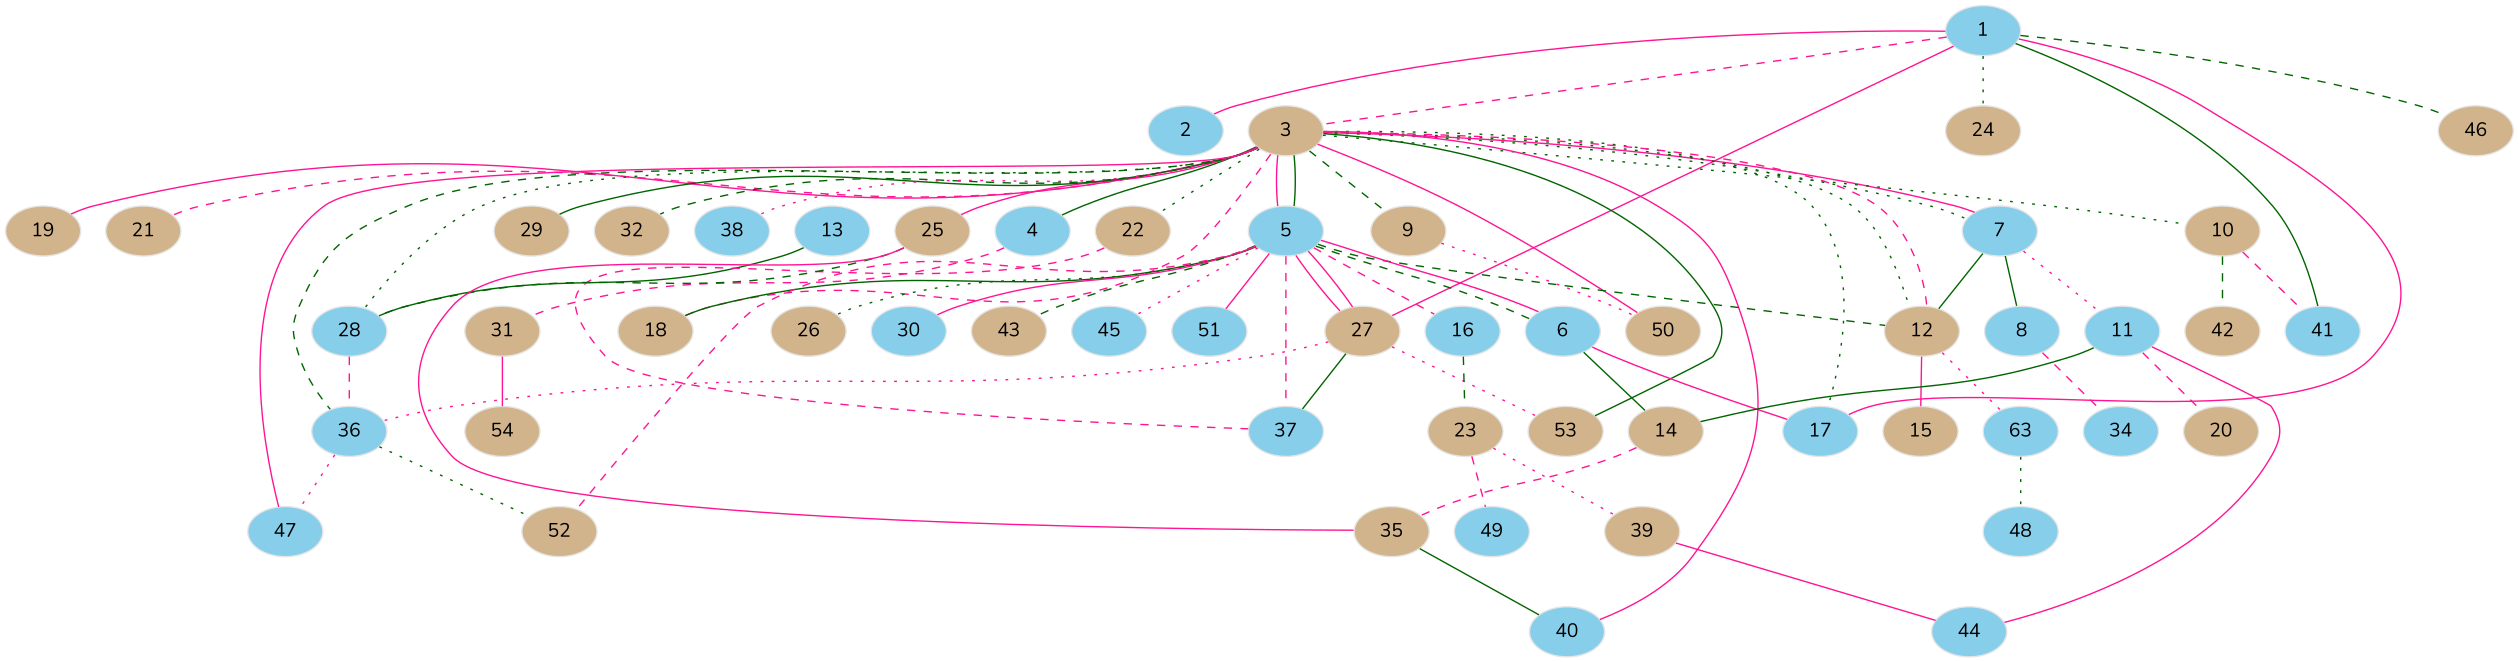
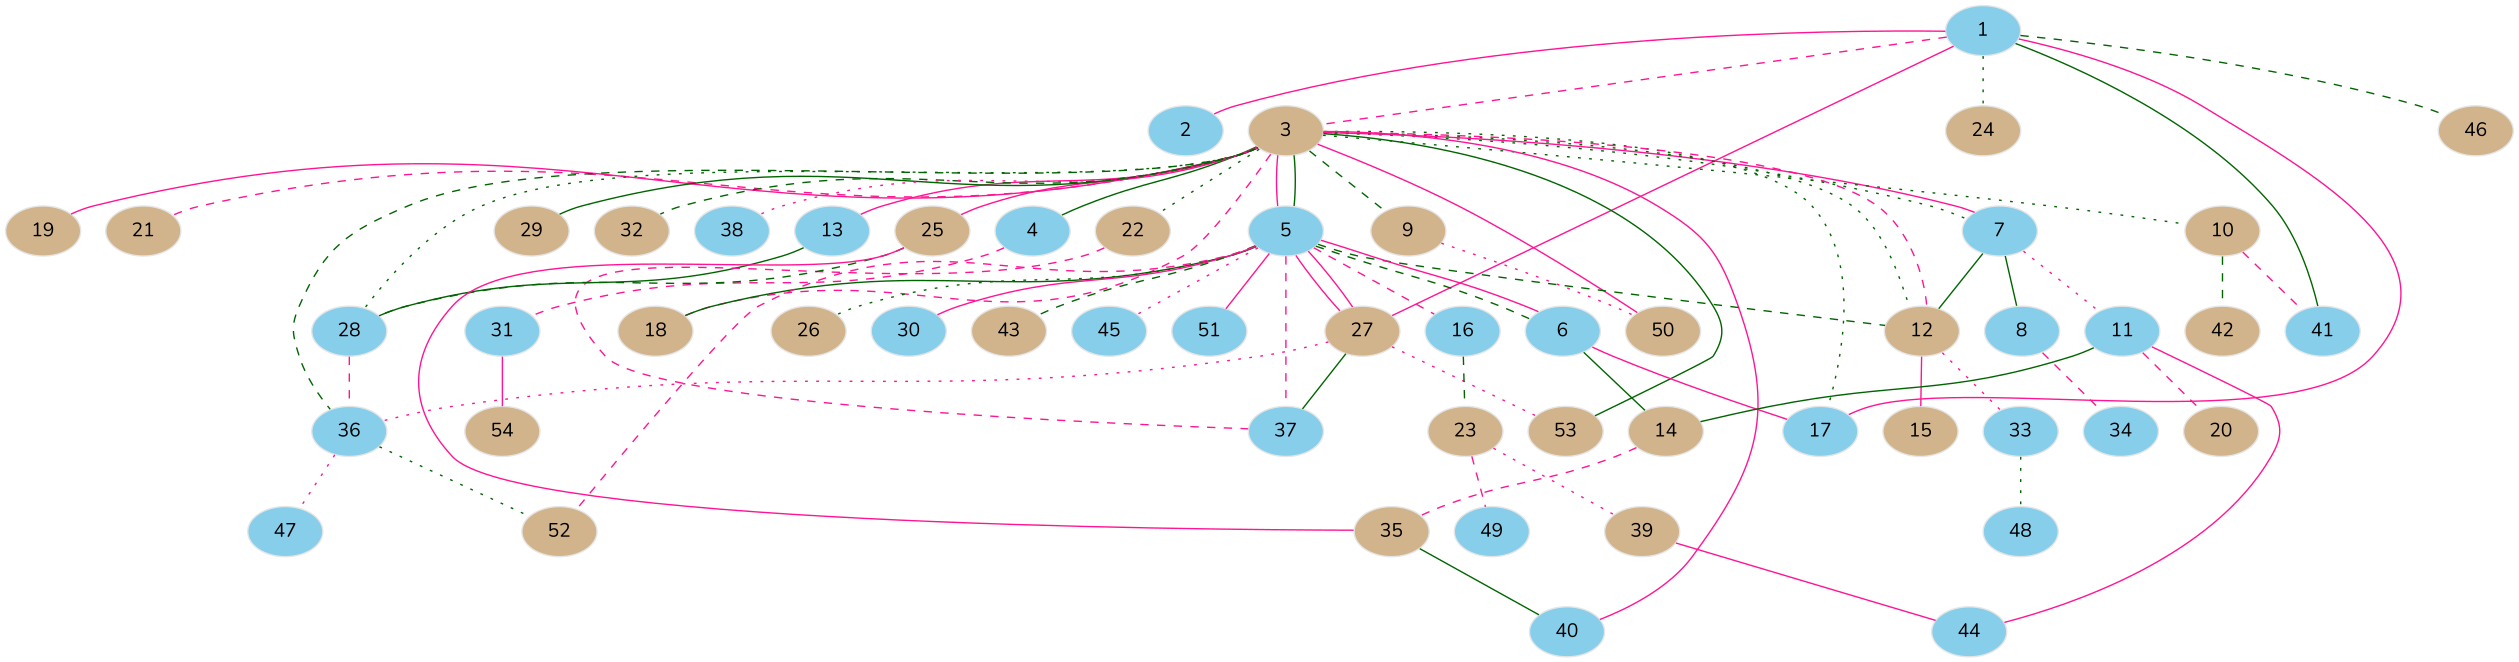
(410, 184) -> (1059, 181)
(502, 331) -> (502, 331)
(2021, 431) -> (2021, 431)
